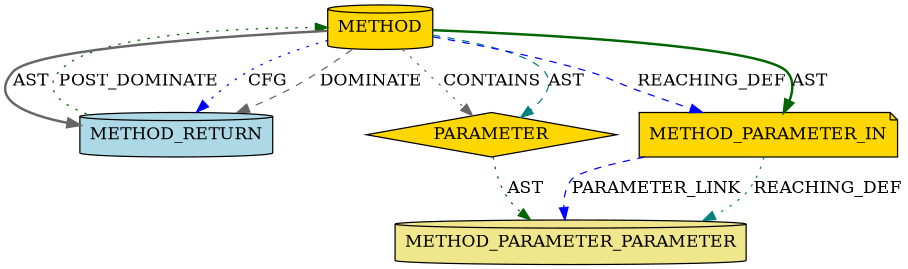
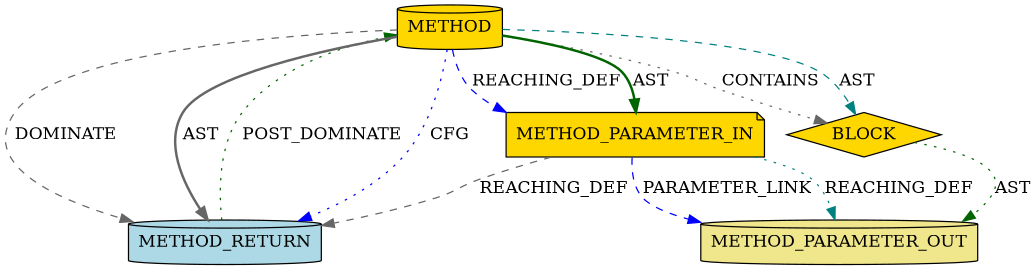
(492, 135) -> (864, 135)
none -> (444, 195)
(571, 242) -> (839, 242)
